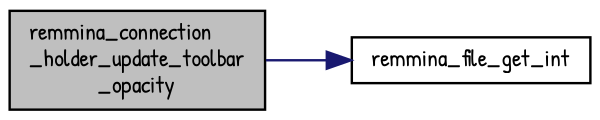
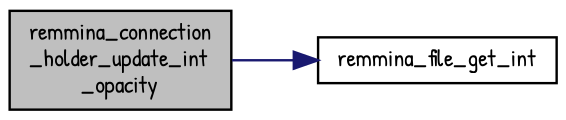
(137, 60) -> (120, 60)
